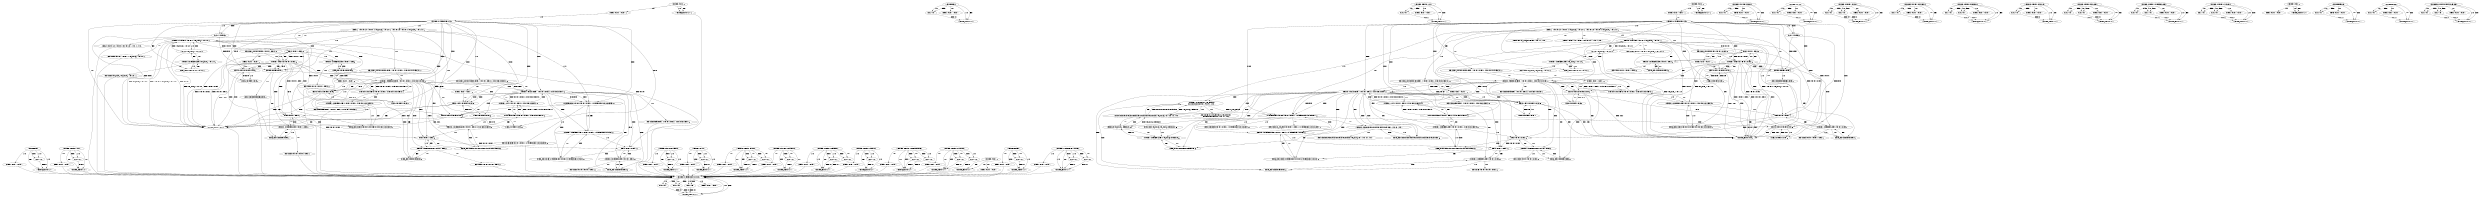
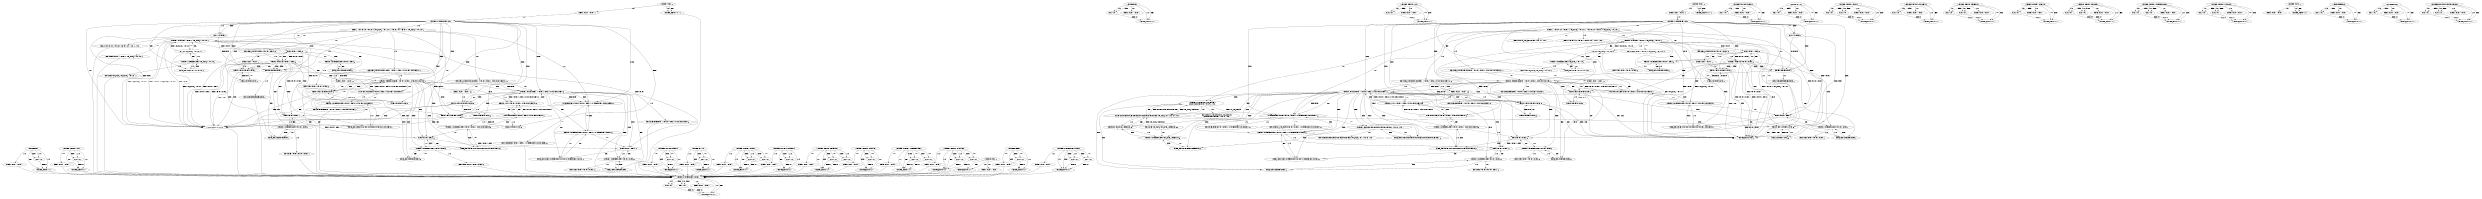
(1131, 133) -> (1133, 133)
(690, 186) -> none
